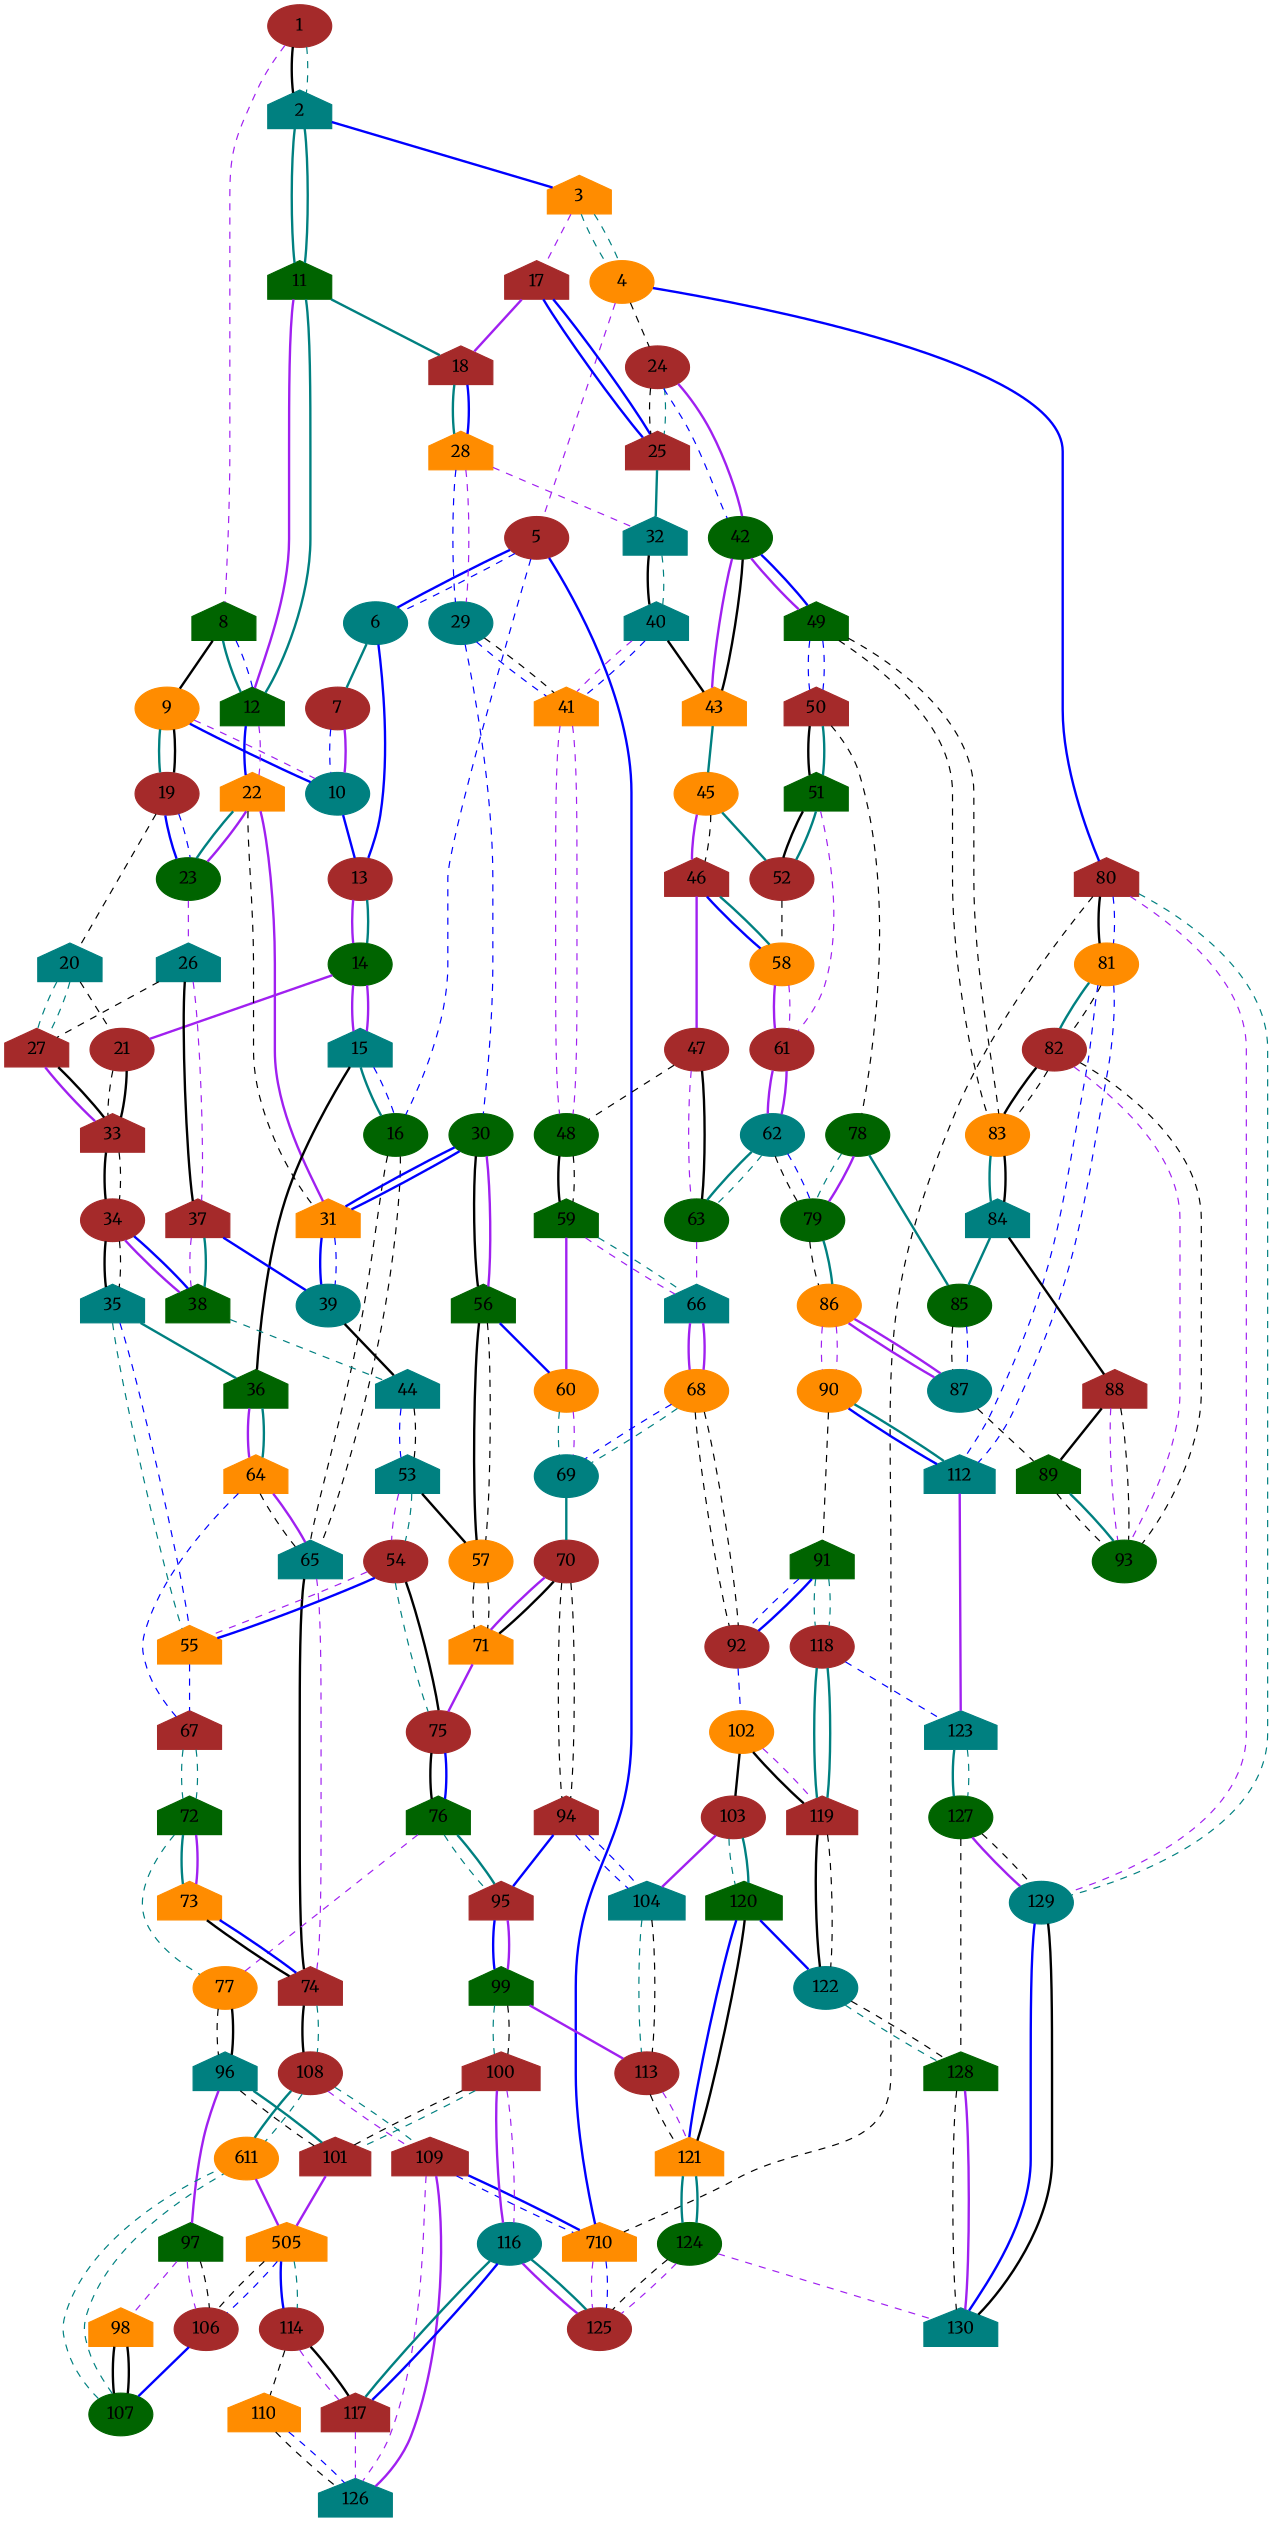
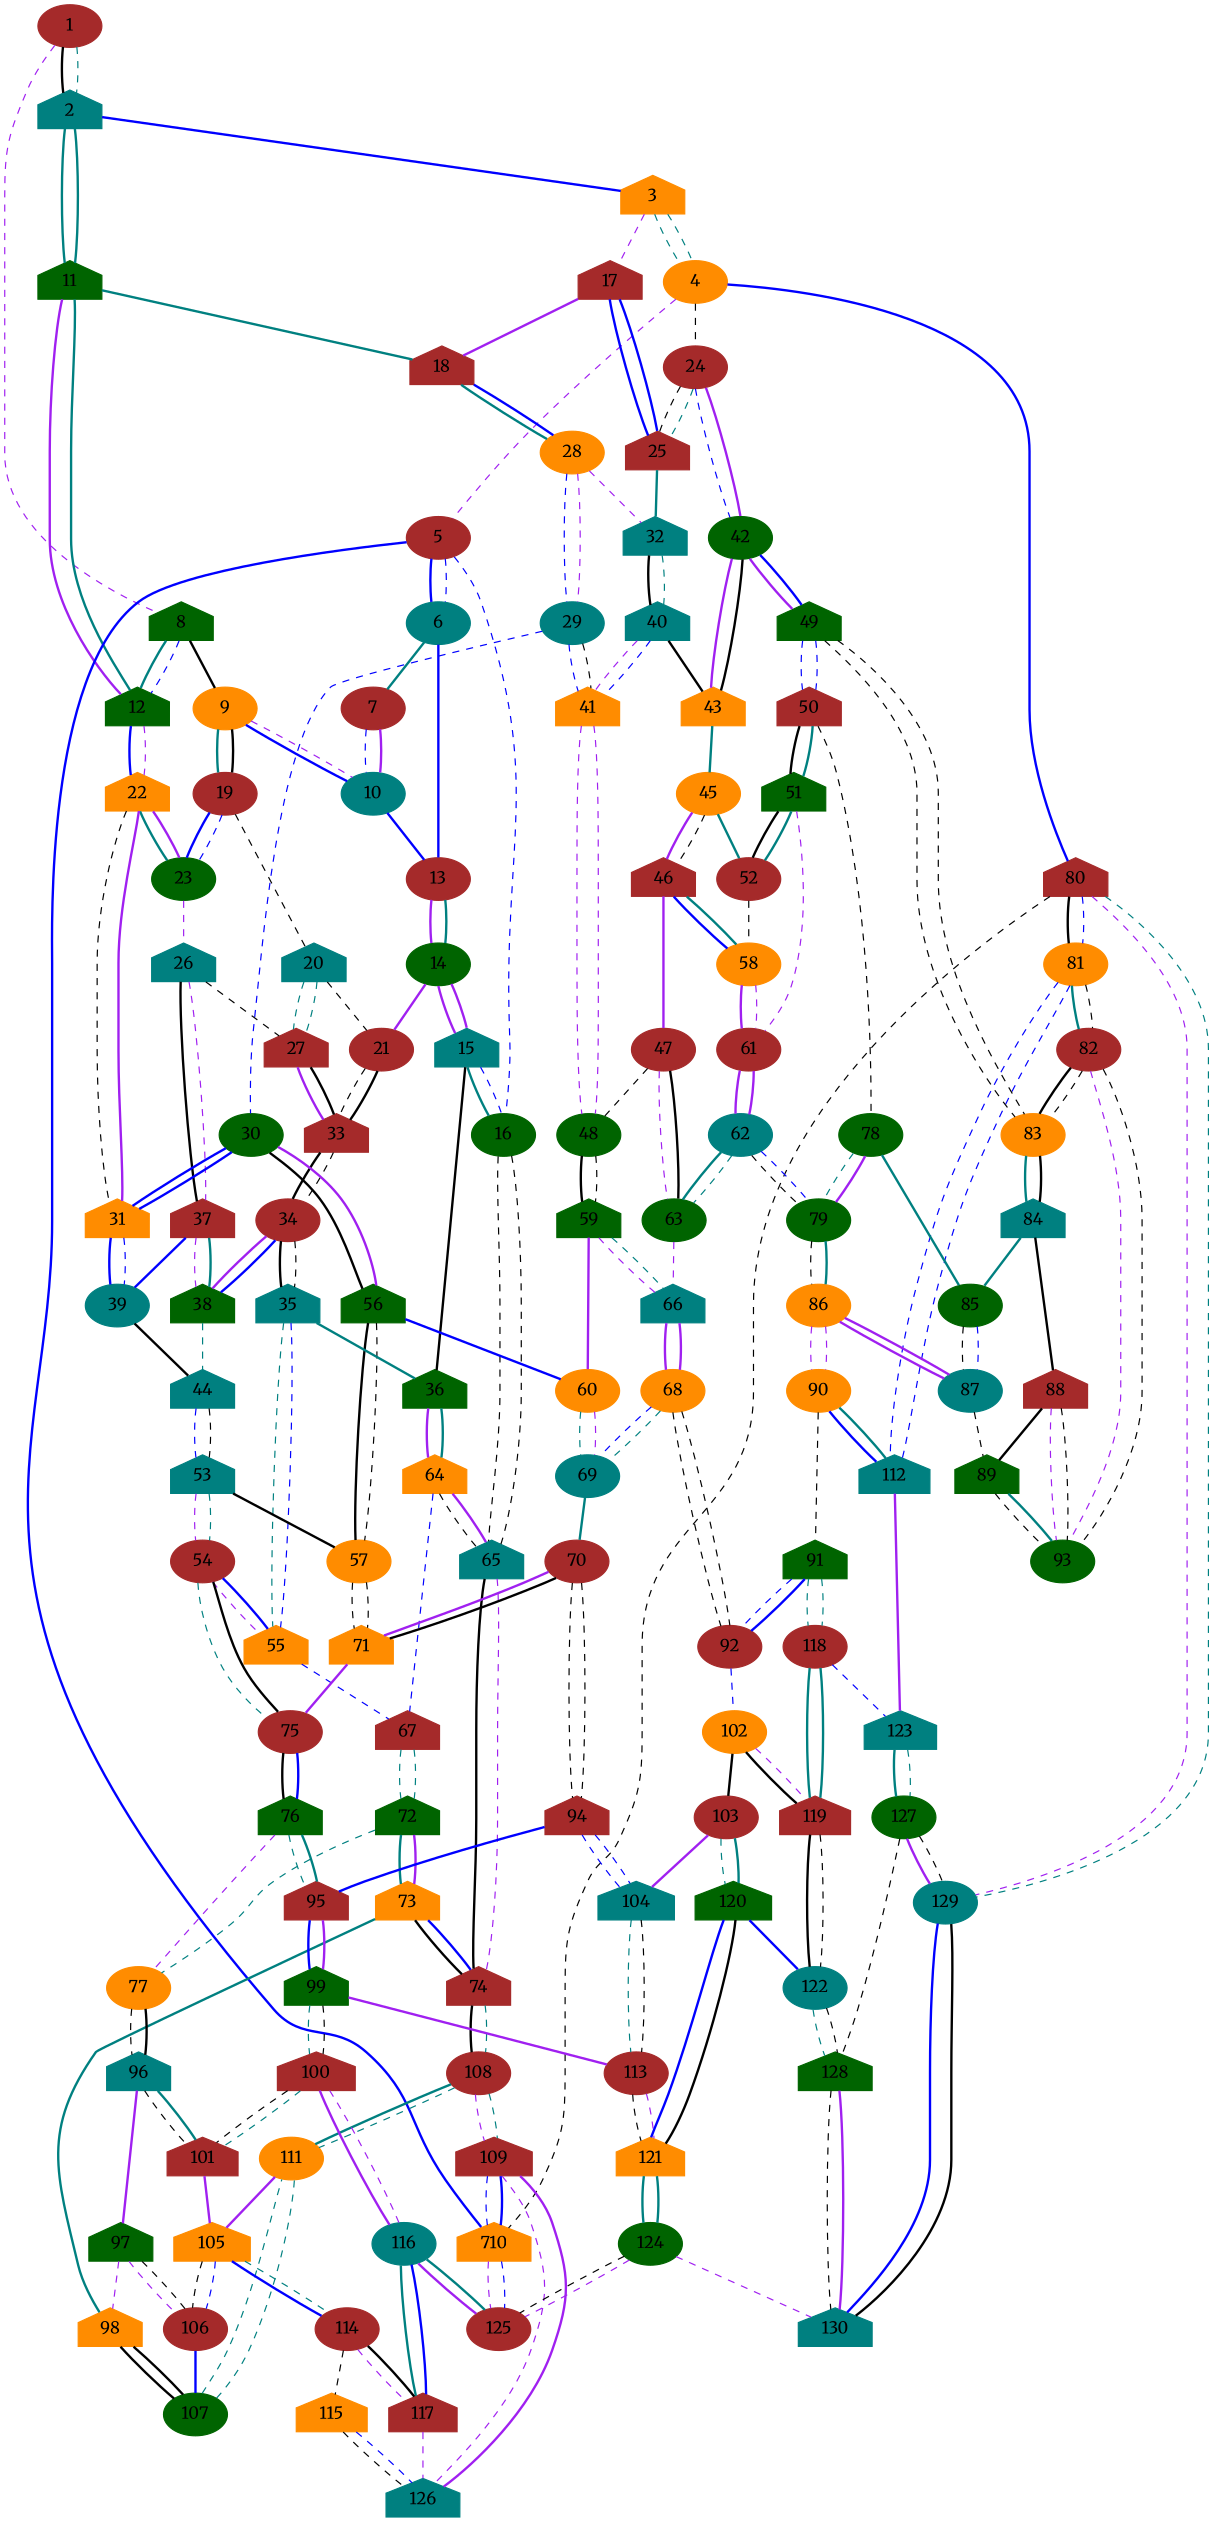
(461, 453) -> (572, 453)
none -> (111, 2044)
(246, 2159) -> (291, 2159)
(287, 2244) -> (212, 2244)
(264, 2414) -> (332, 2414)
